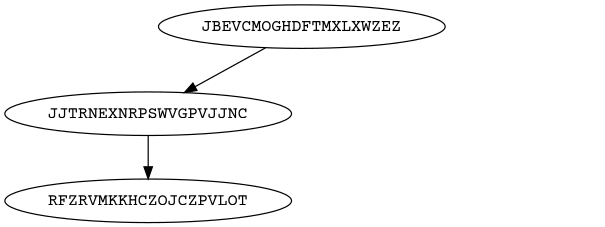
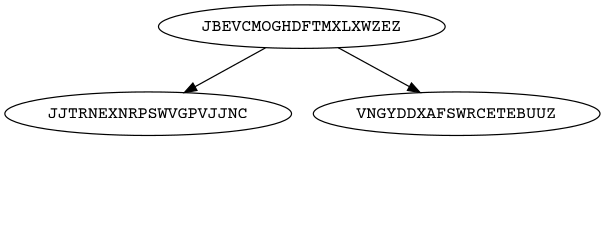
none -> (457, 114)
(148, 201) -> none
